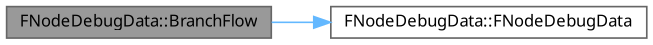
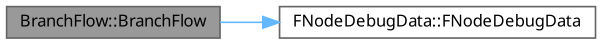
(139, 22) -> (113, 22)
